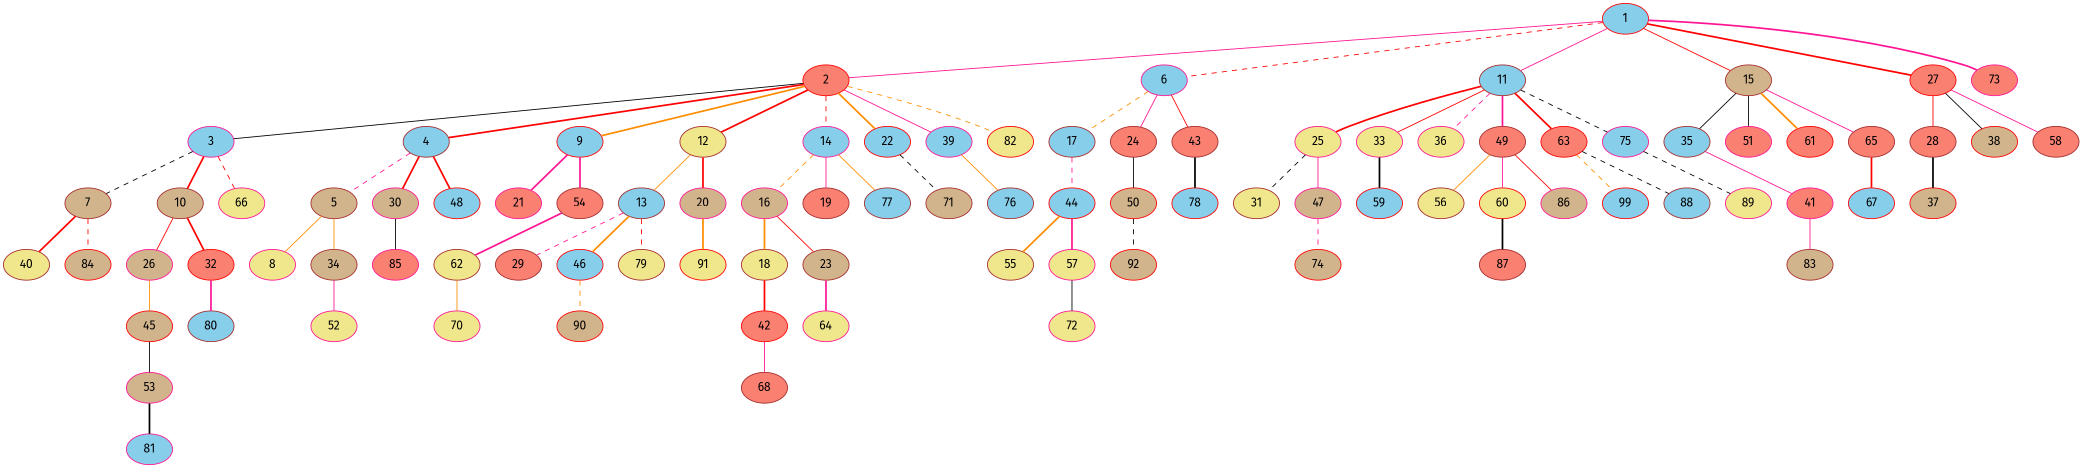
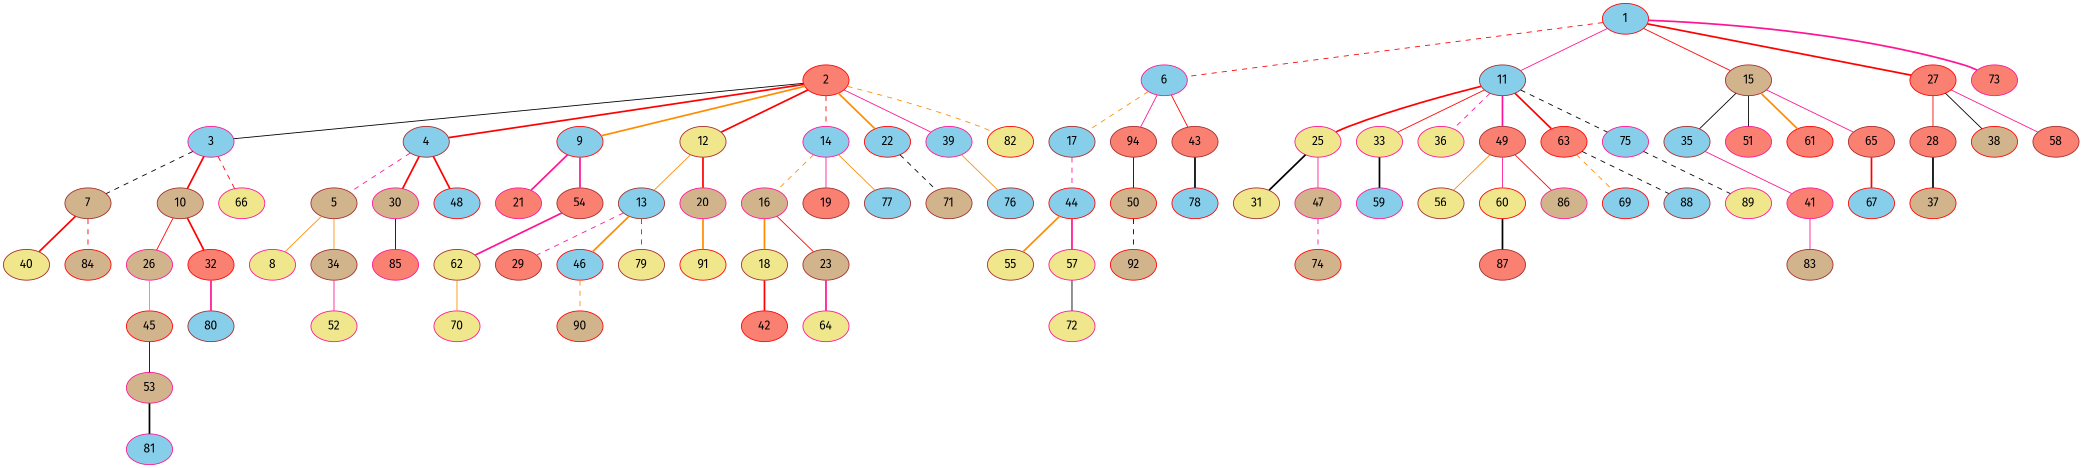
(1226, 50) -> none
(1133, 142) -> (1133, 142)
(1287, 172) -> (1287, 172)
(1379, 203) -> (1379, 203)
(1625, 203) -> (1625, 203)
(764, 388) -> none
